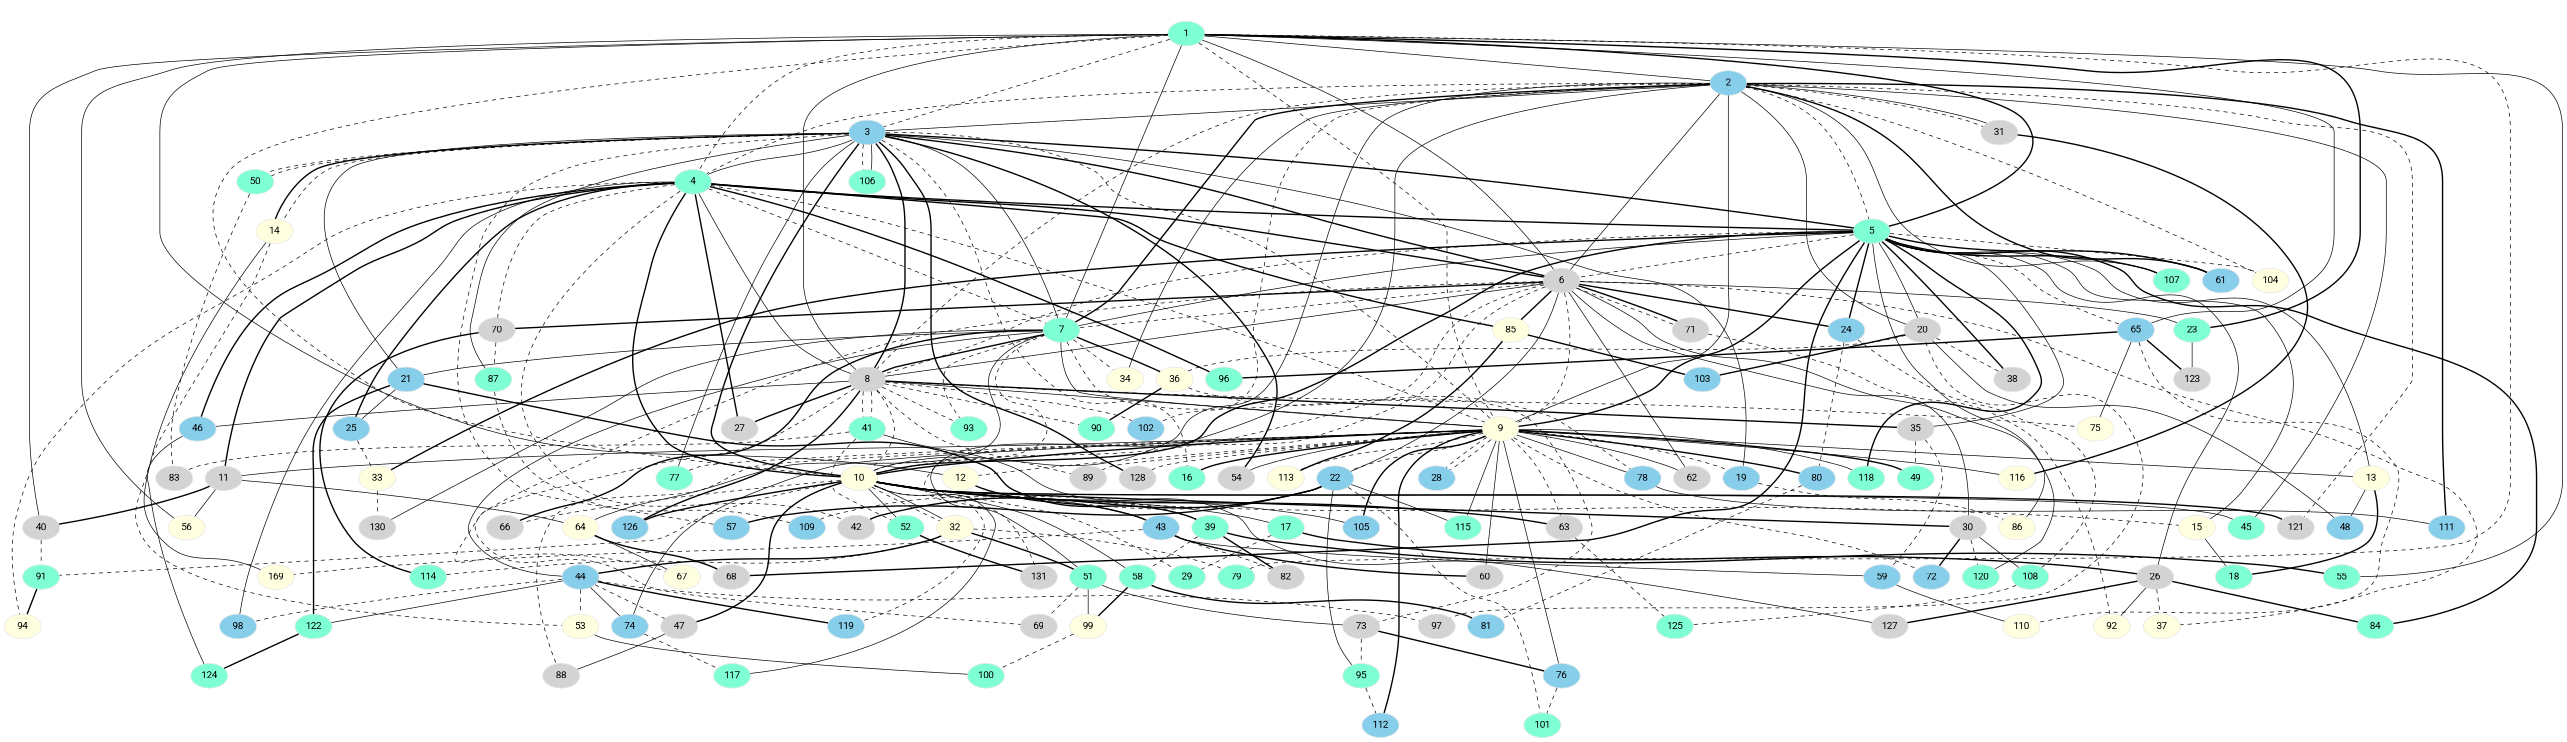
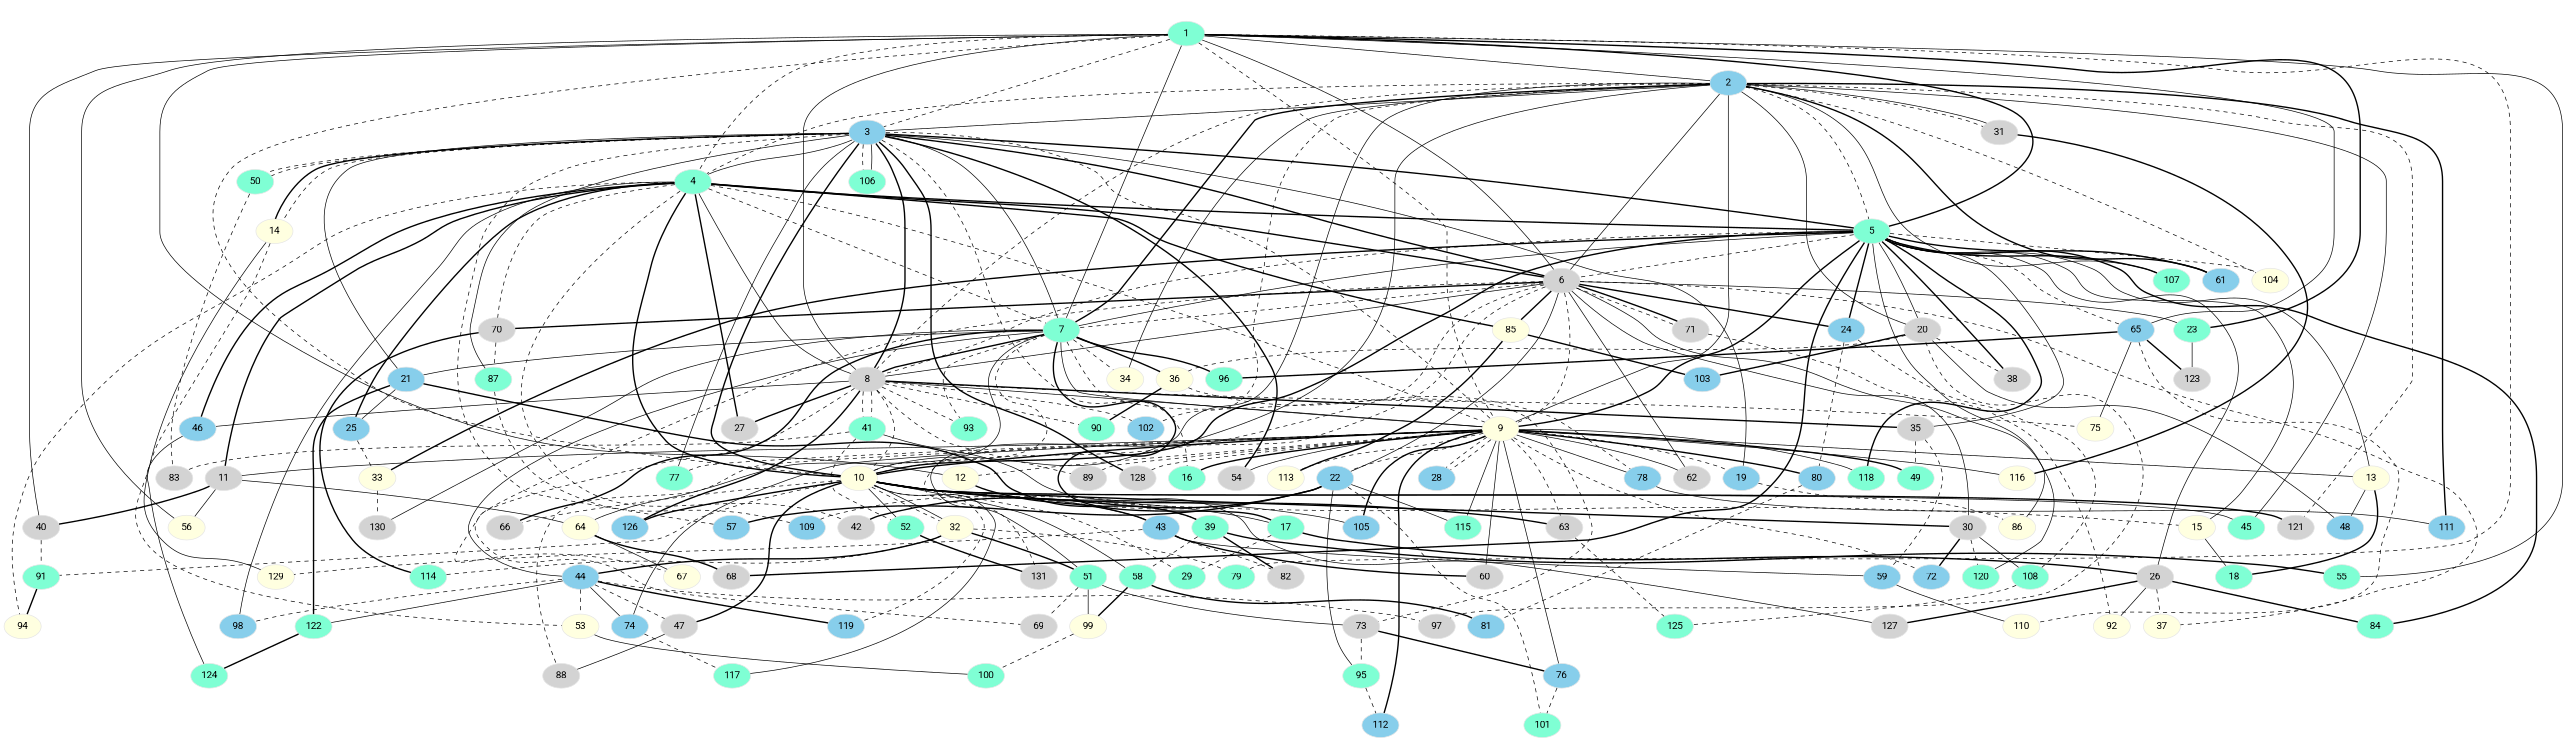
(964, 268) -> (1143, 354)
none -> (1059, 483)
(276, 577) -> (276, 577)
